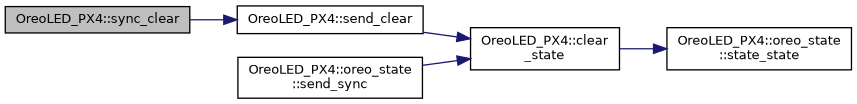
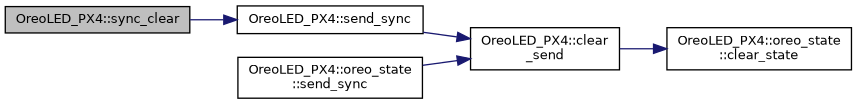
(330, 20) -> (330, 20)
(545, 49) -> (545, 49)
(759, 49) -> (759, 49)
